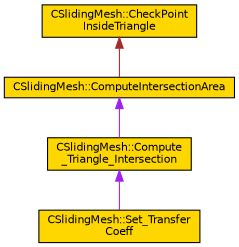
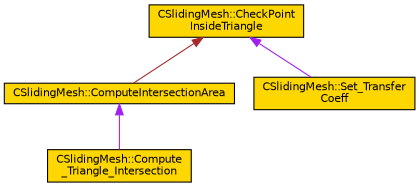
(119, 196) -> (285, 60)
